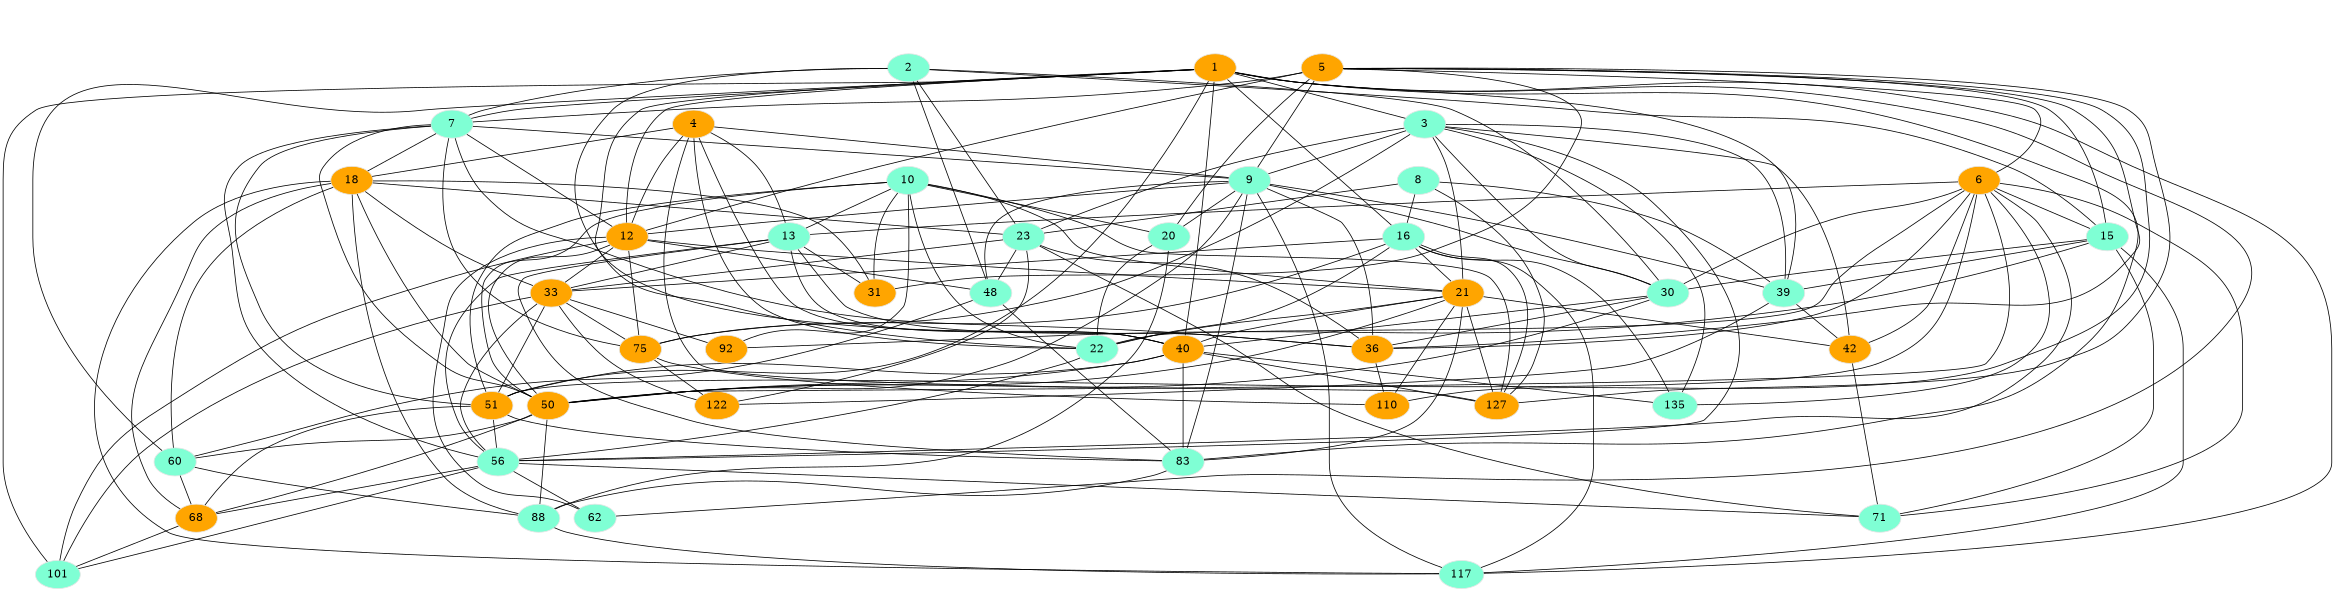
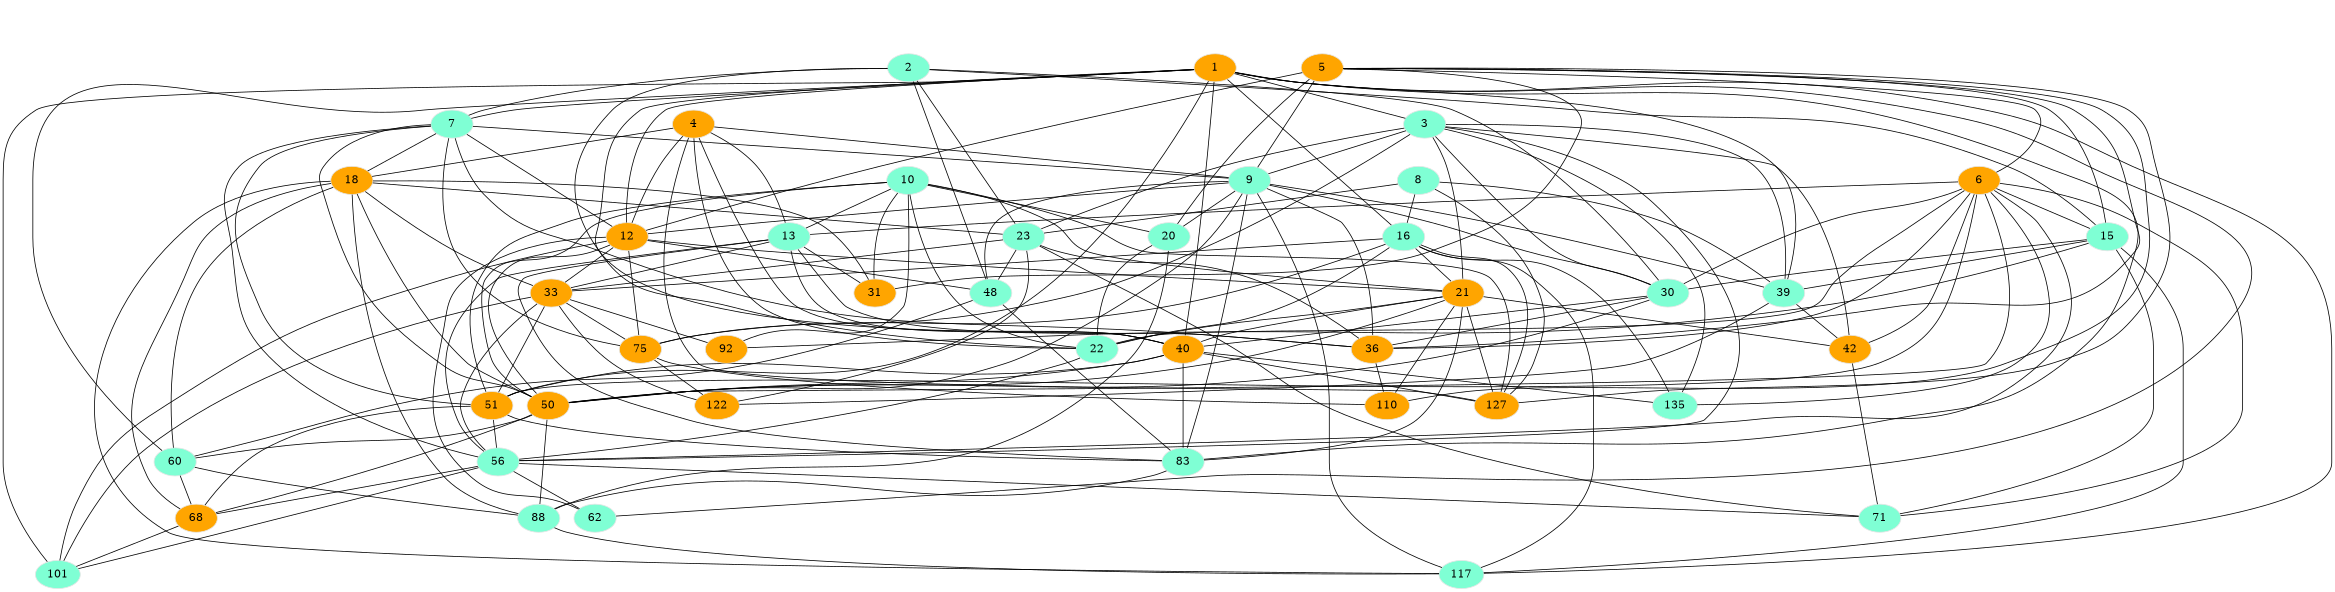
(888, 102) -> none
